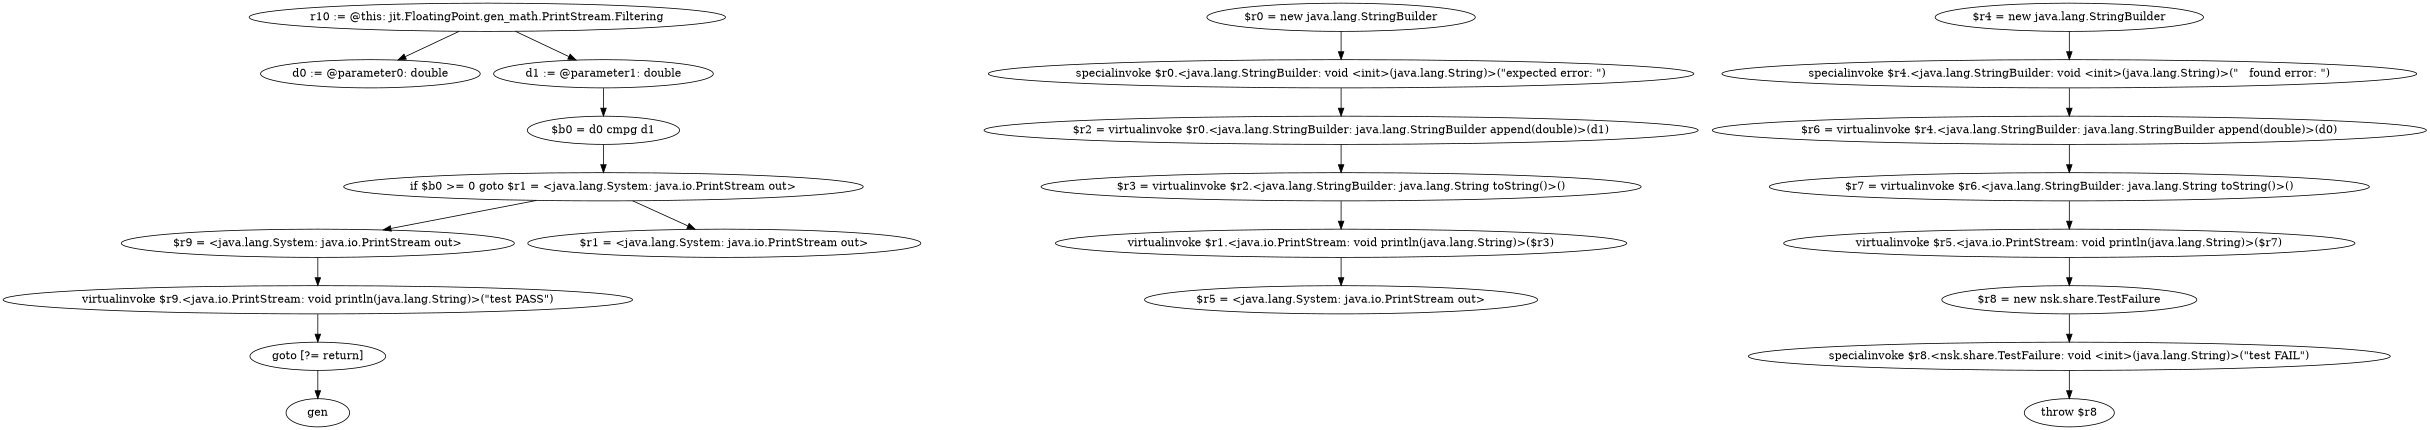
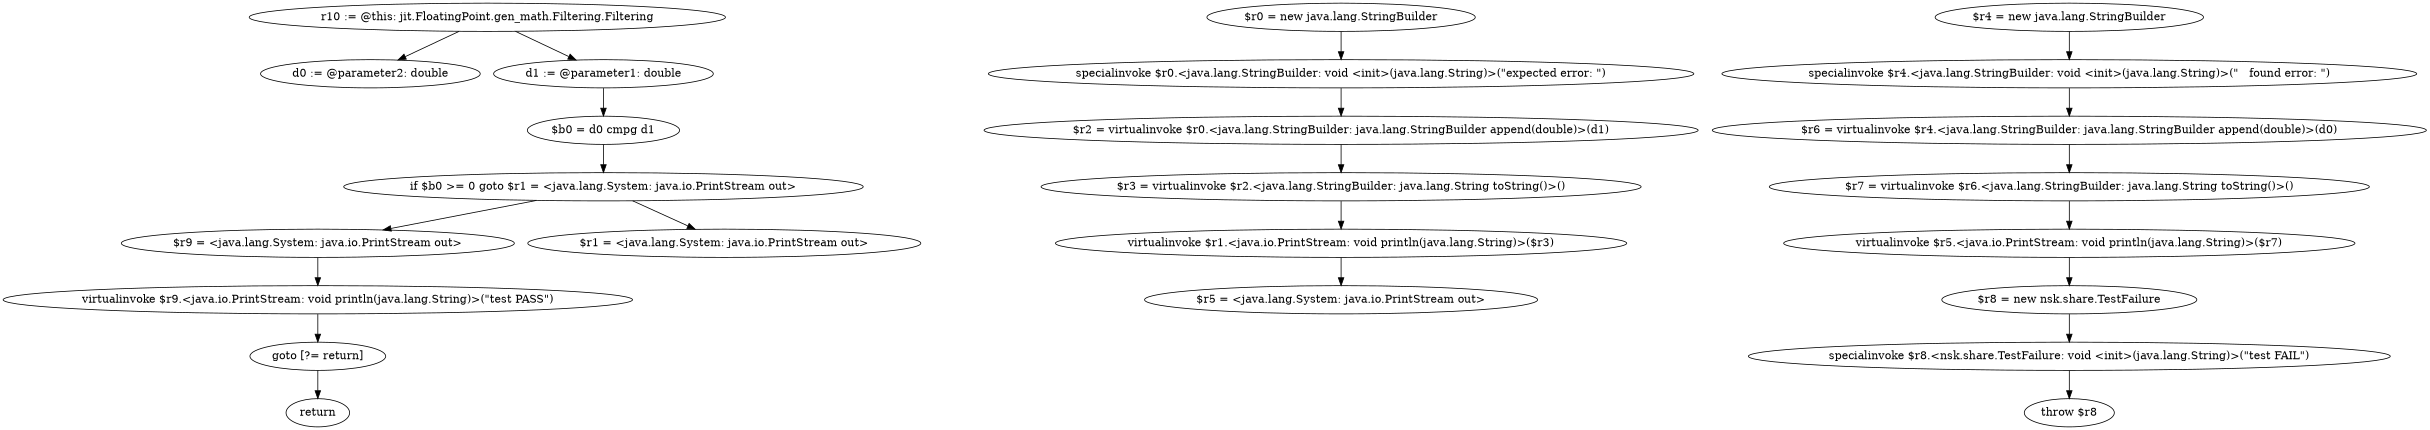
(487, 17) -> (487, 17)
(370, 74) -> (370, 74)
(318, 413) -> (318, 413)
